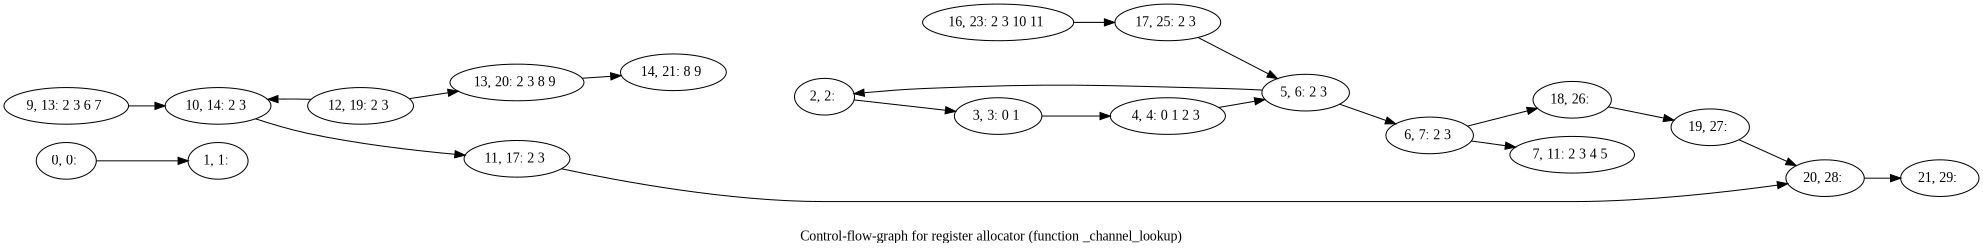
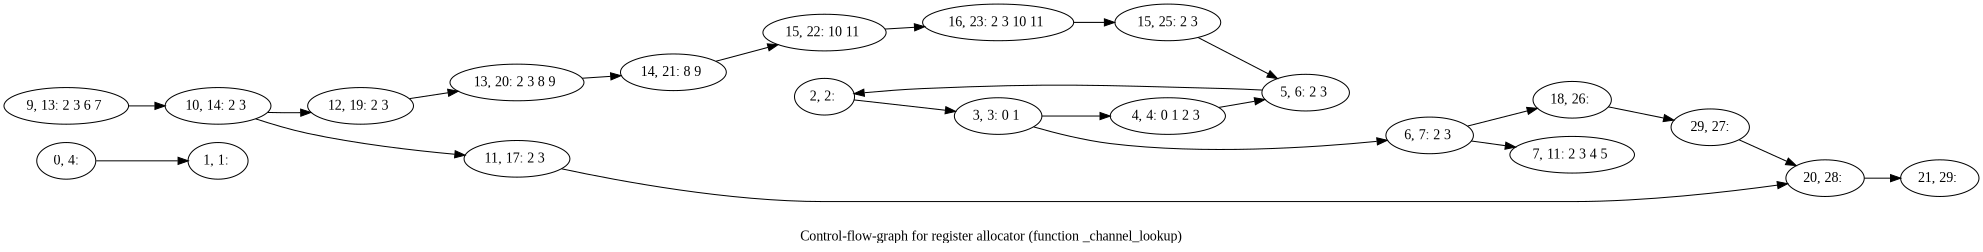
(1168, 22) -> (1168, 22)
none -> (825, 33)
(295, 99) -> (284, 113)
(1363, 112) -> (1204, 149)
(1710, 127) -> (1710, 127)
(66, 161) -> (66, 161)
